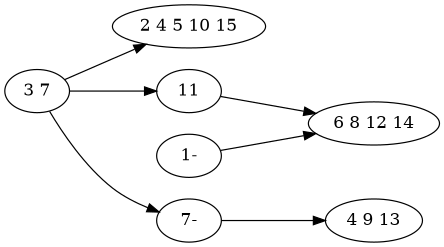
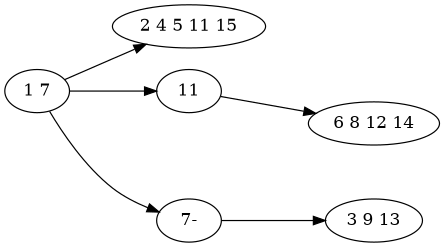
(189, 26) -> (189, 26)
(37, 91) -> (37, 91)
(189, 156) -> none
(374, 221) -> (374, 221)
